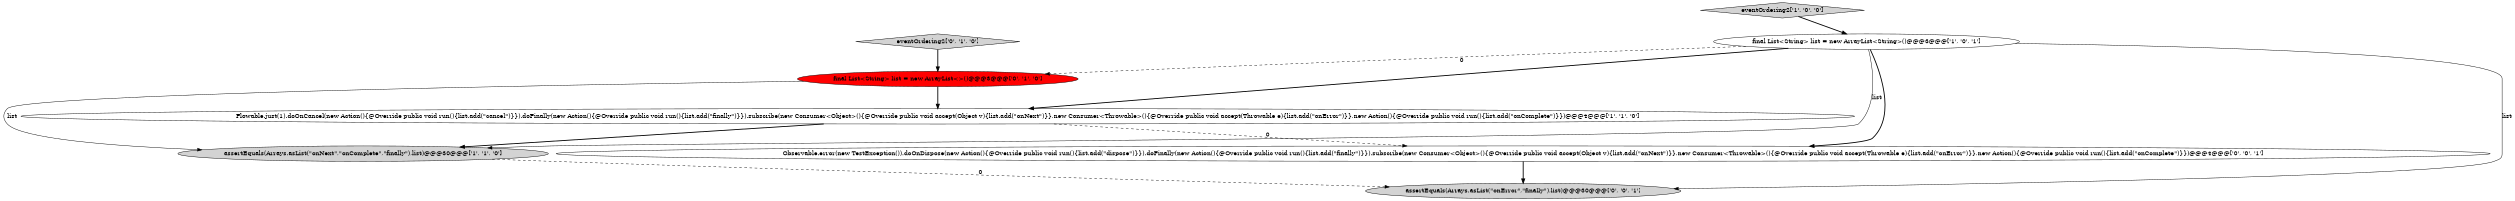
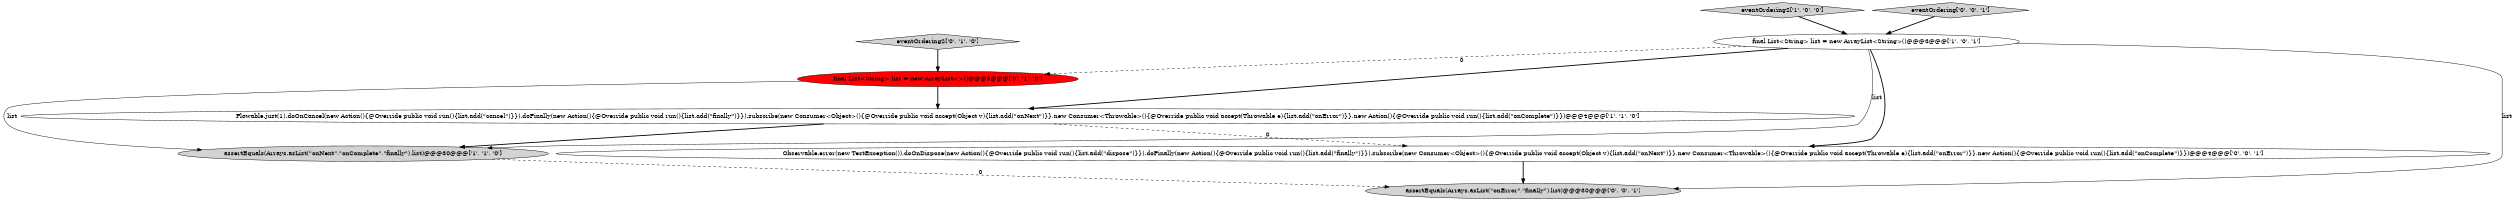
none -> (1951, 10)
